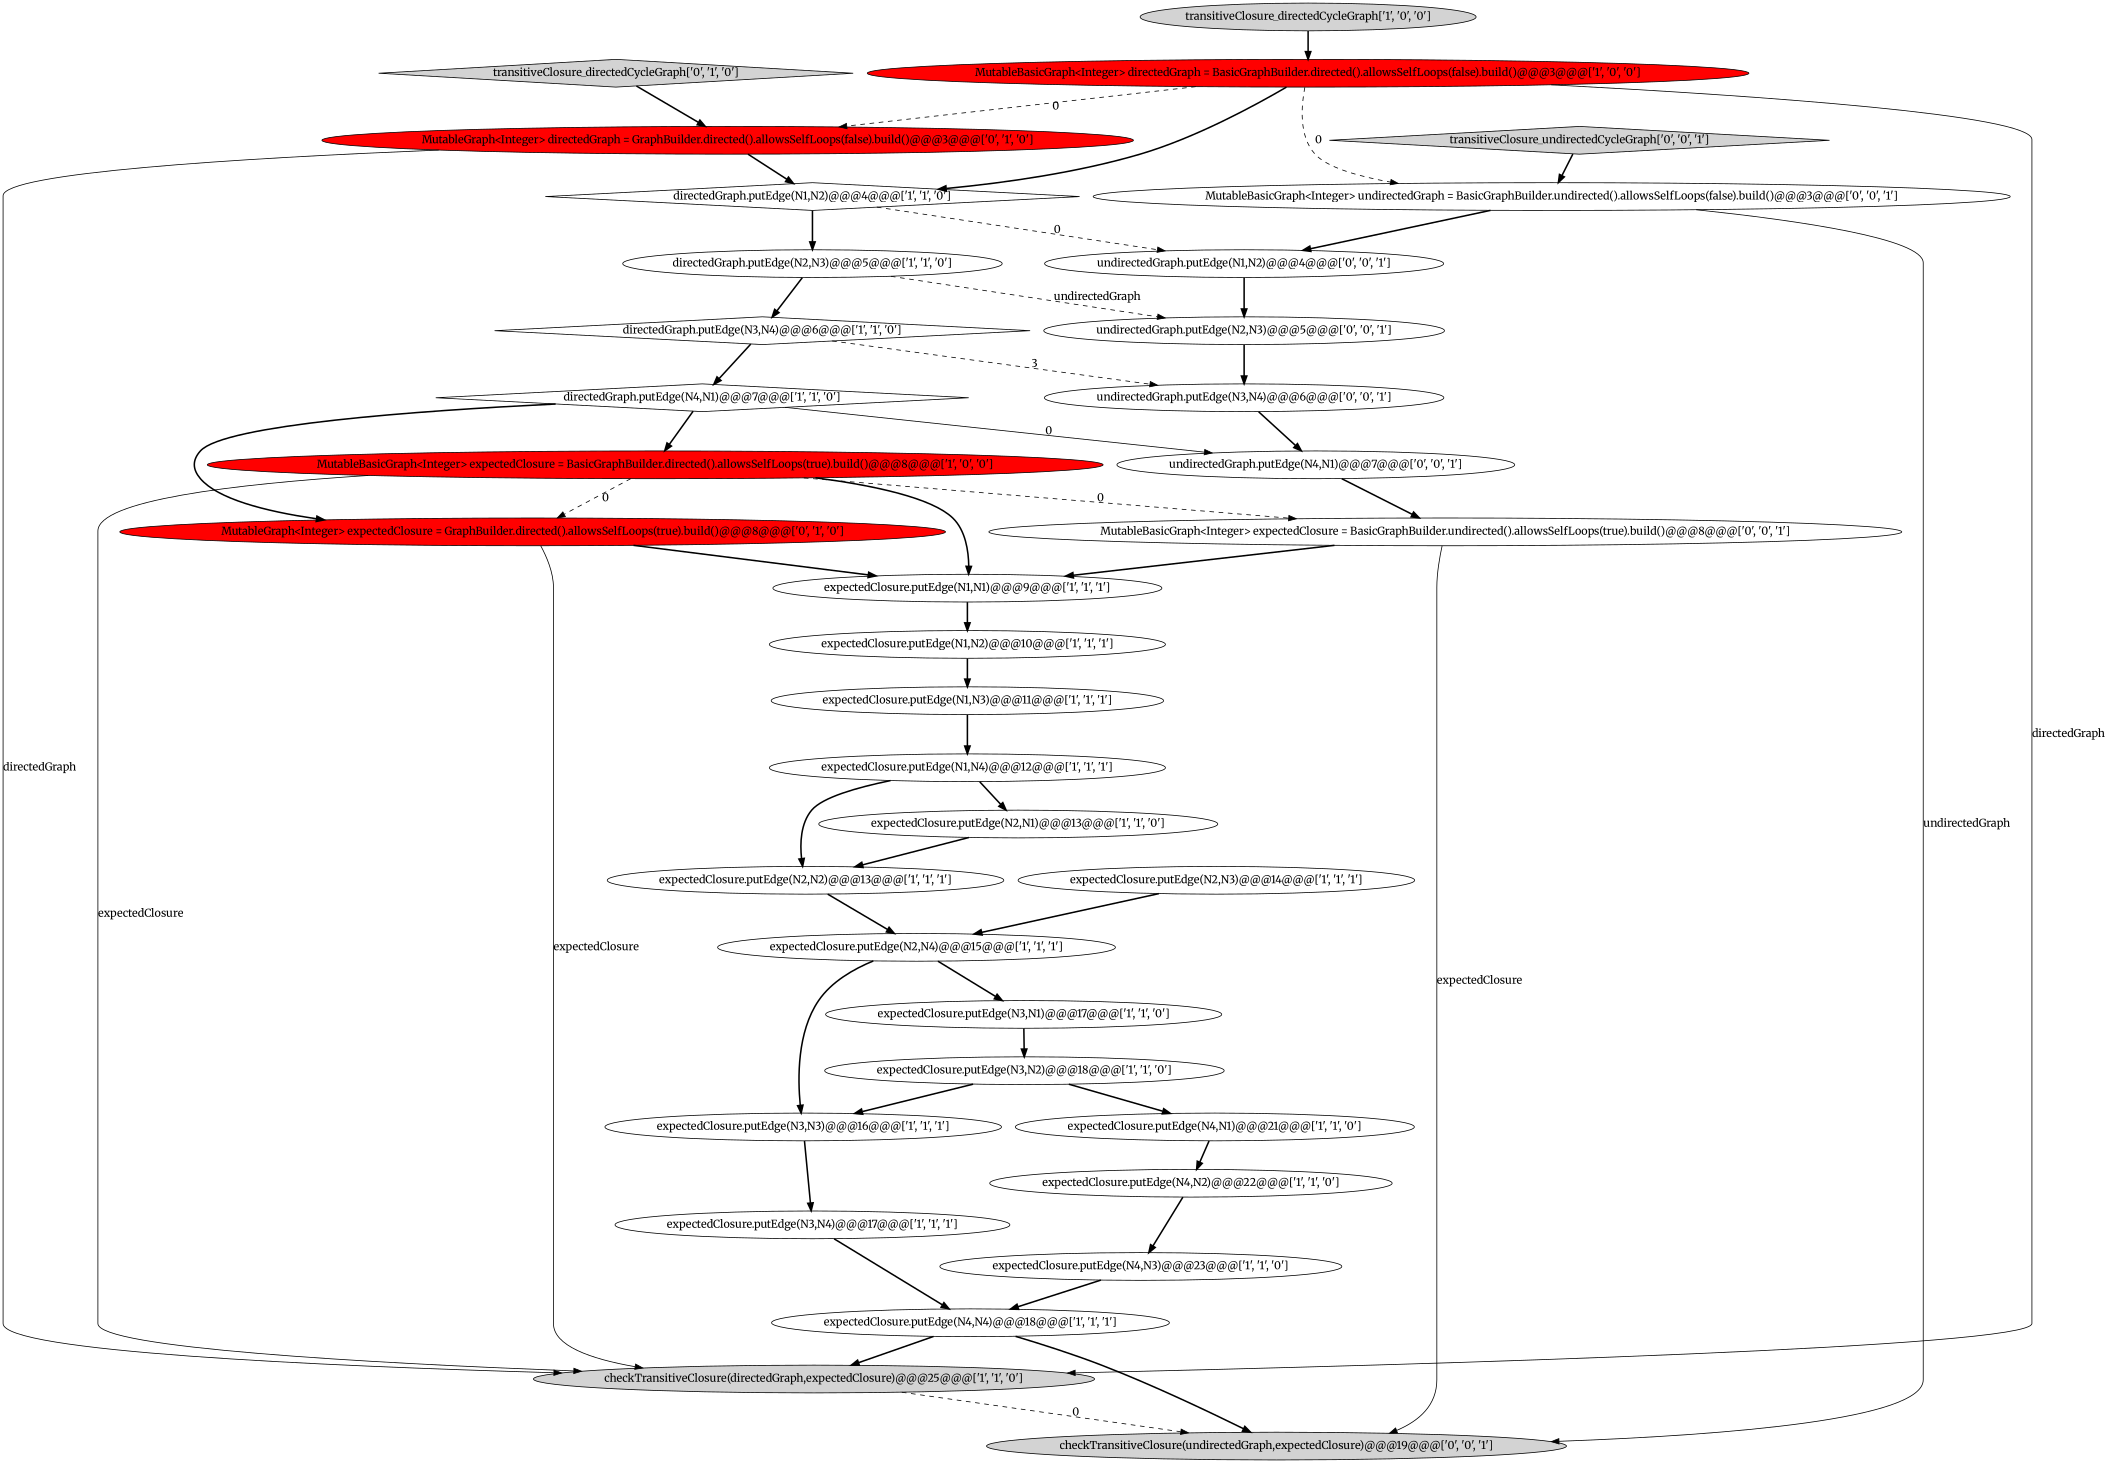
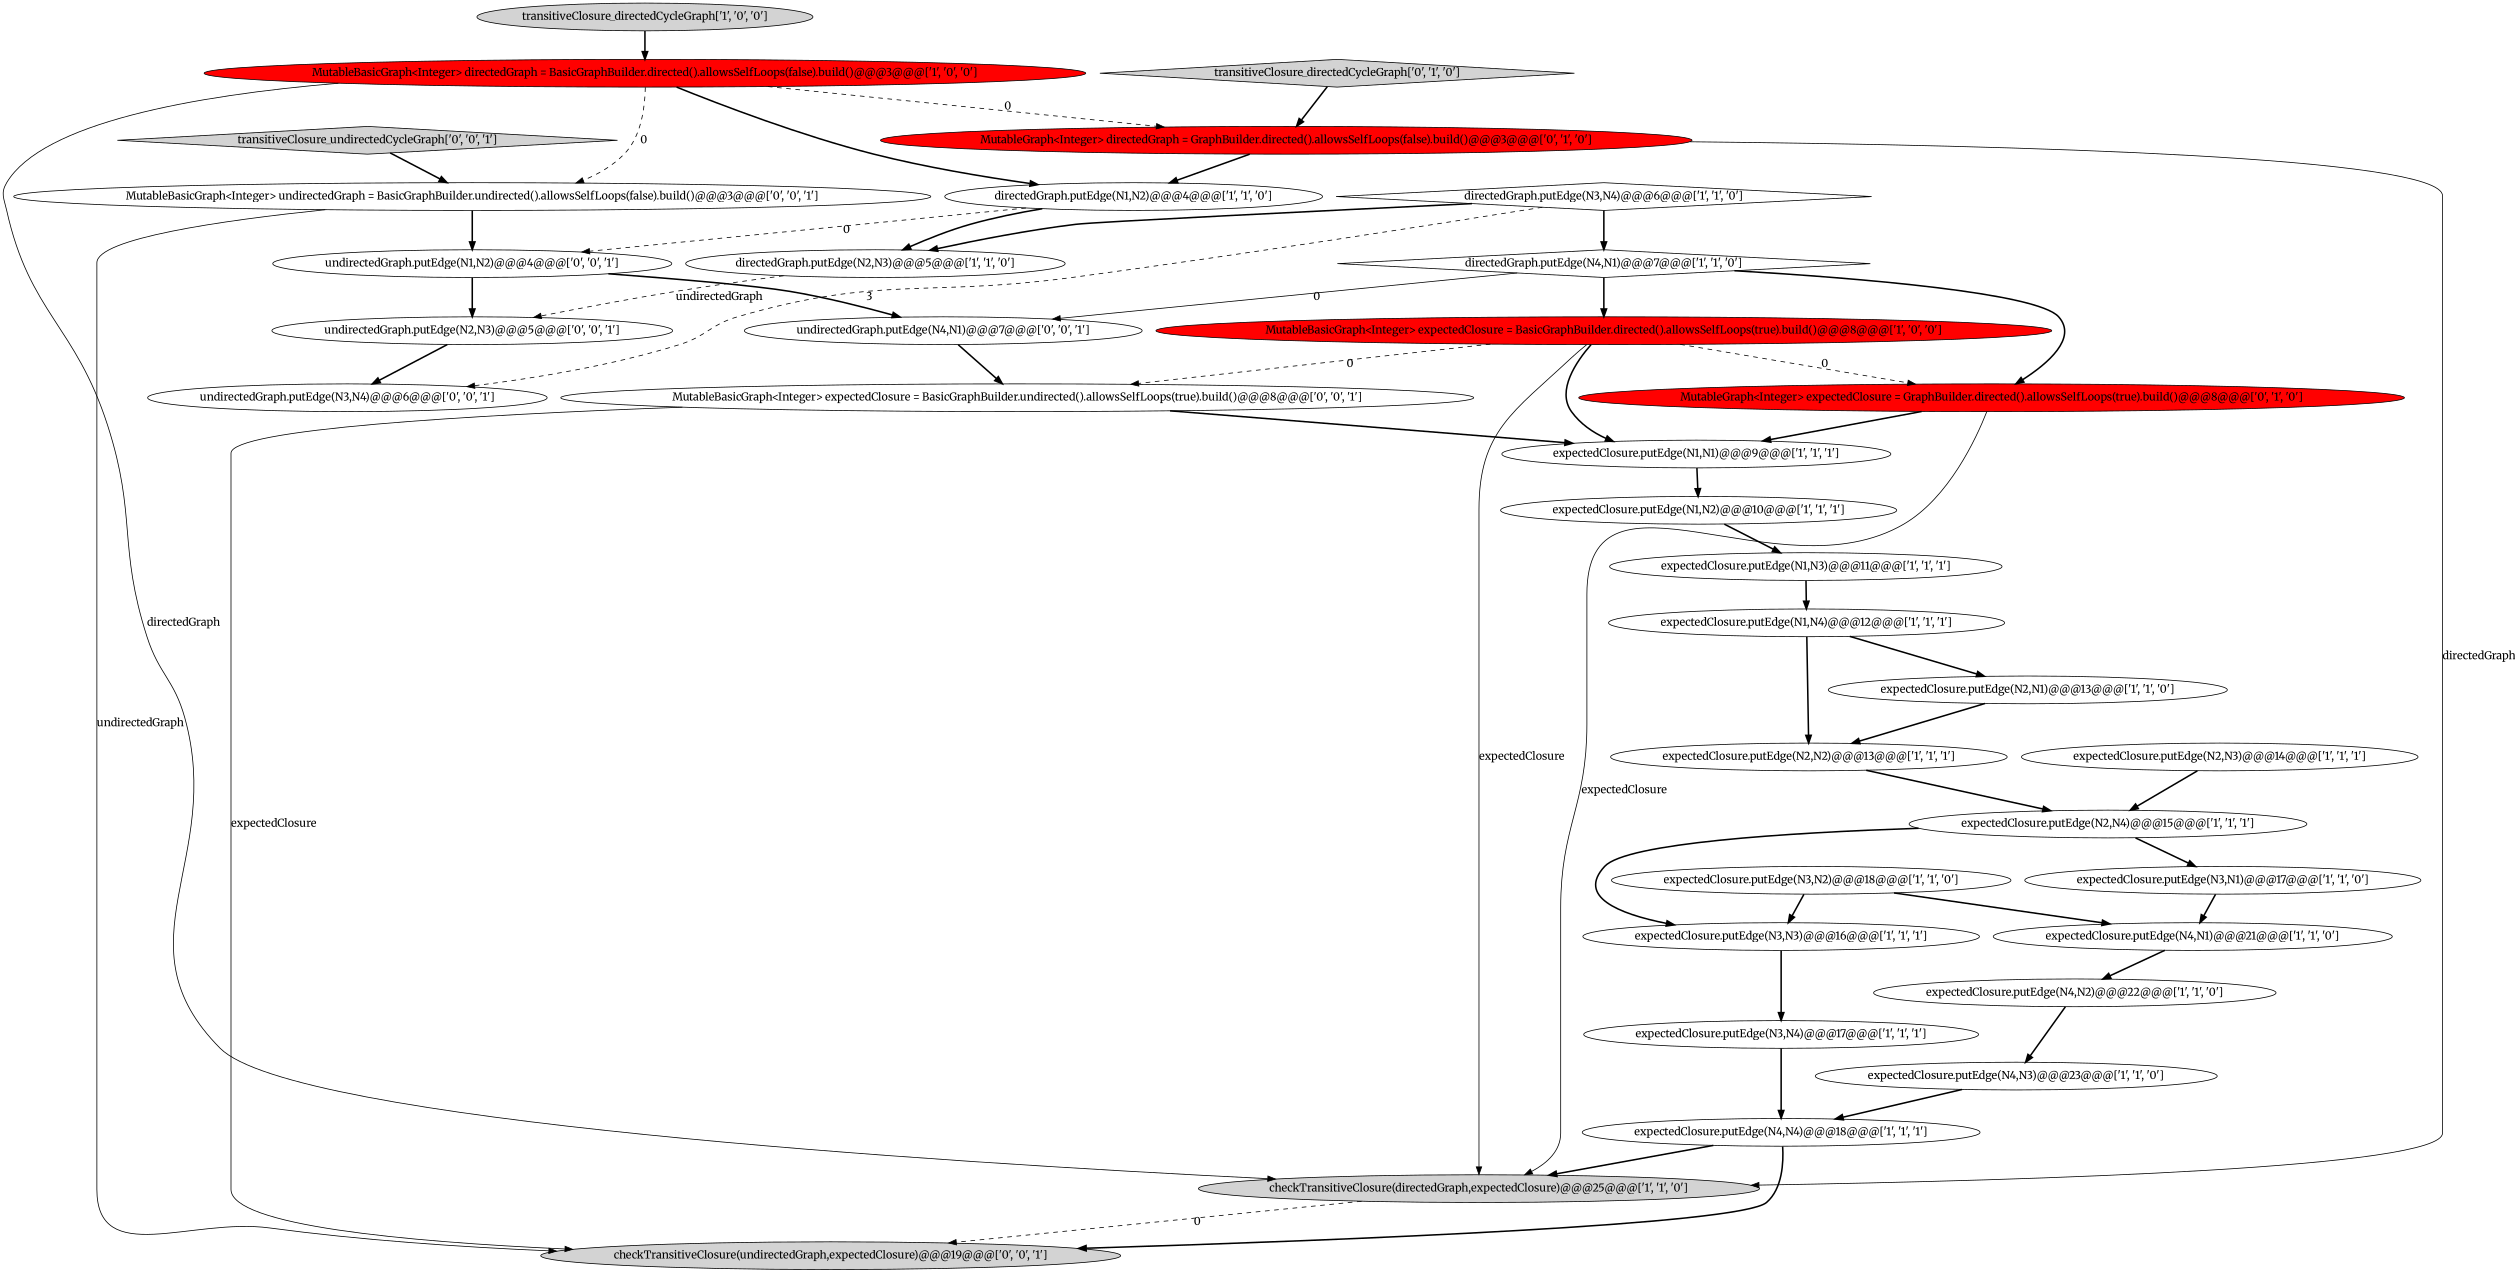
(812, 197) -> (1134, 197)
(790, 294) -> (1204, 217)
(1277, 429) -> (752, 286)
(1024, 1039) -> (2210, 905)
